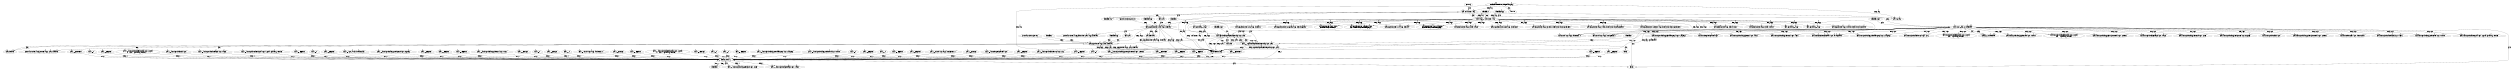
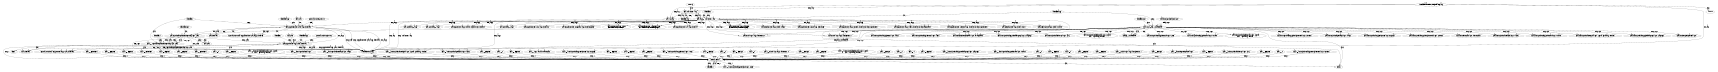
(1295, 14) -> (508, 20)
(1849, 27) -> (468, 27)
(2120, 29) -> (1162, 23)
(753, 63) -> (586, 59)
